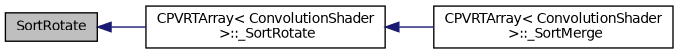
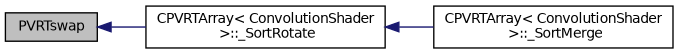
(51, 27) -> (51, 27)
